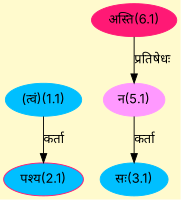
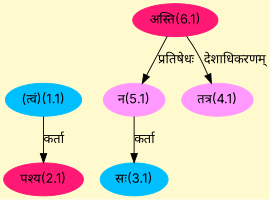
none -> (217, 100)
(44, 179) -> (44, 179)
